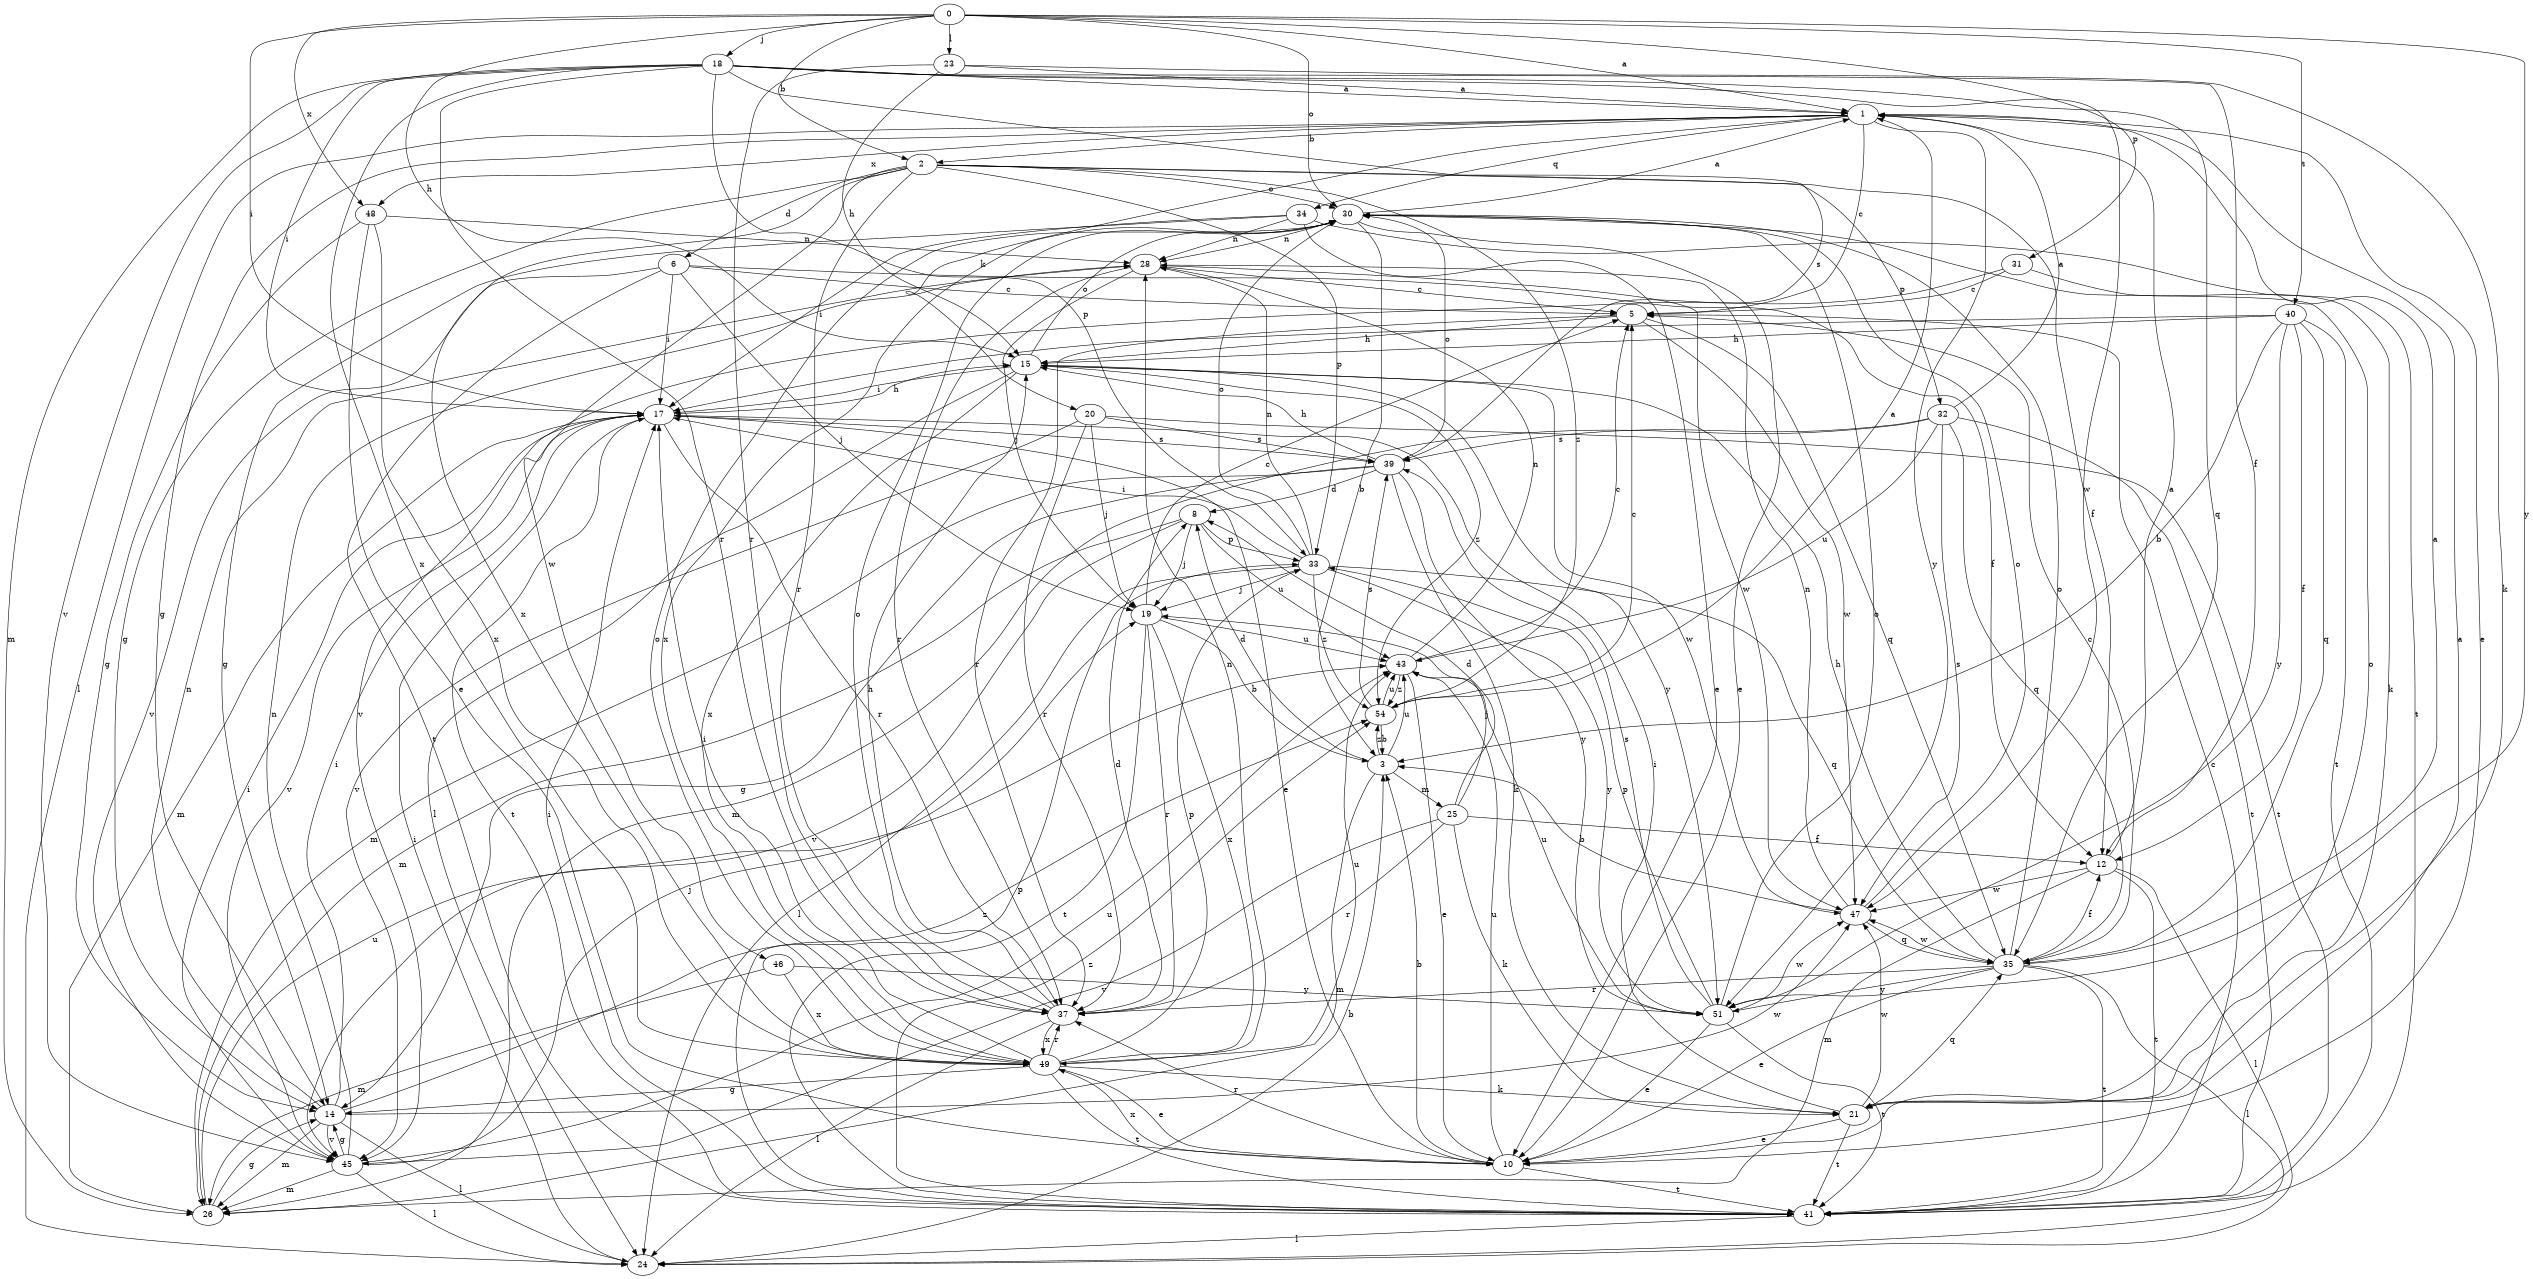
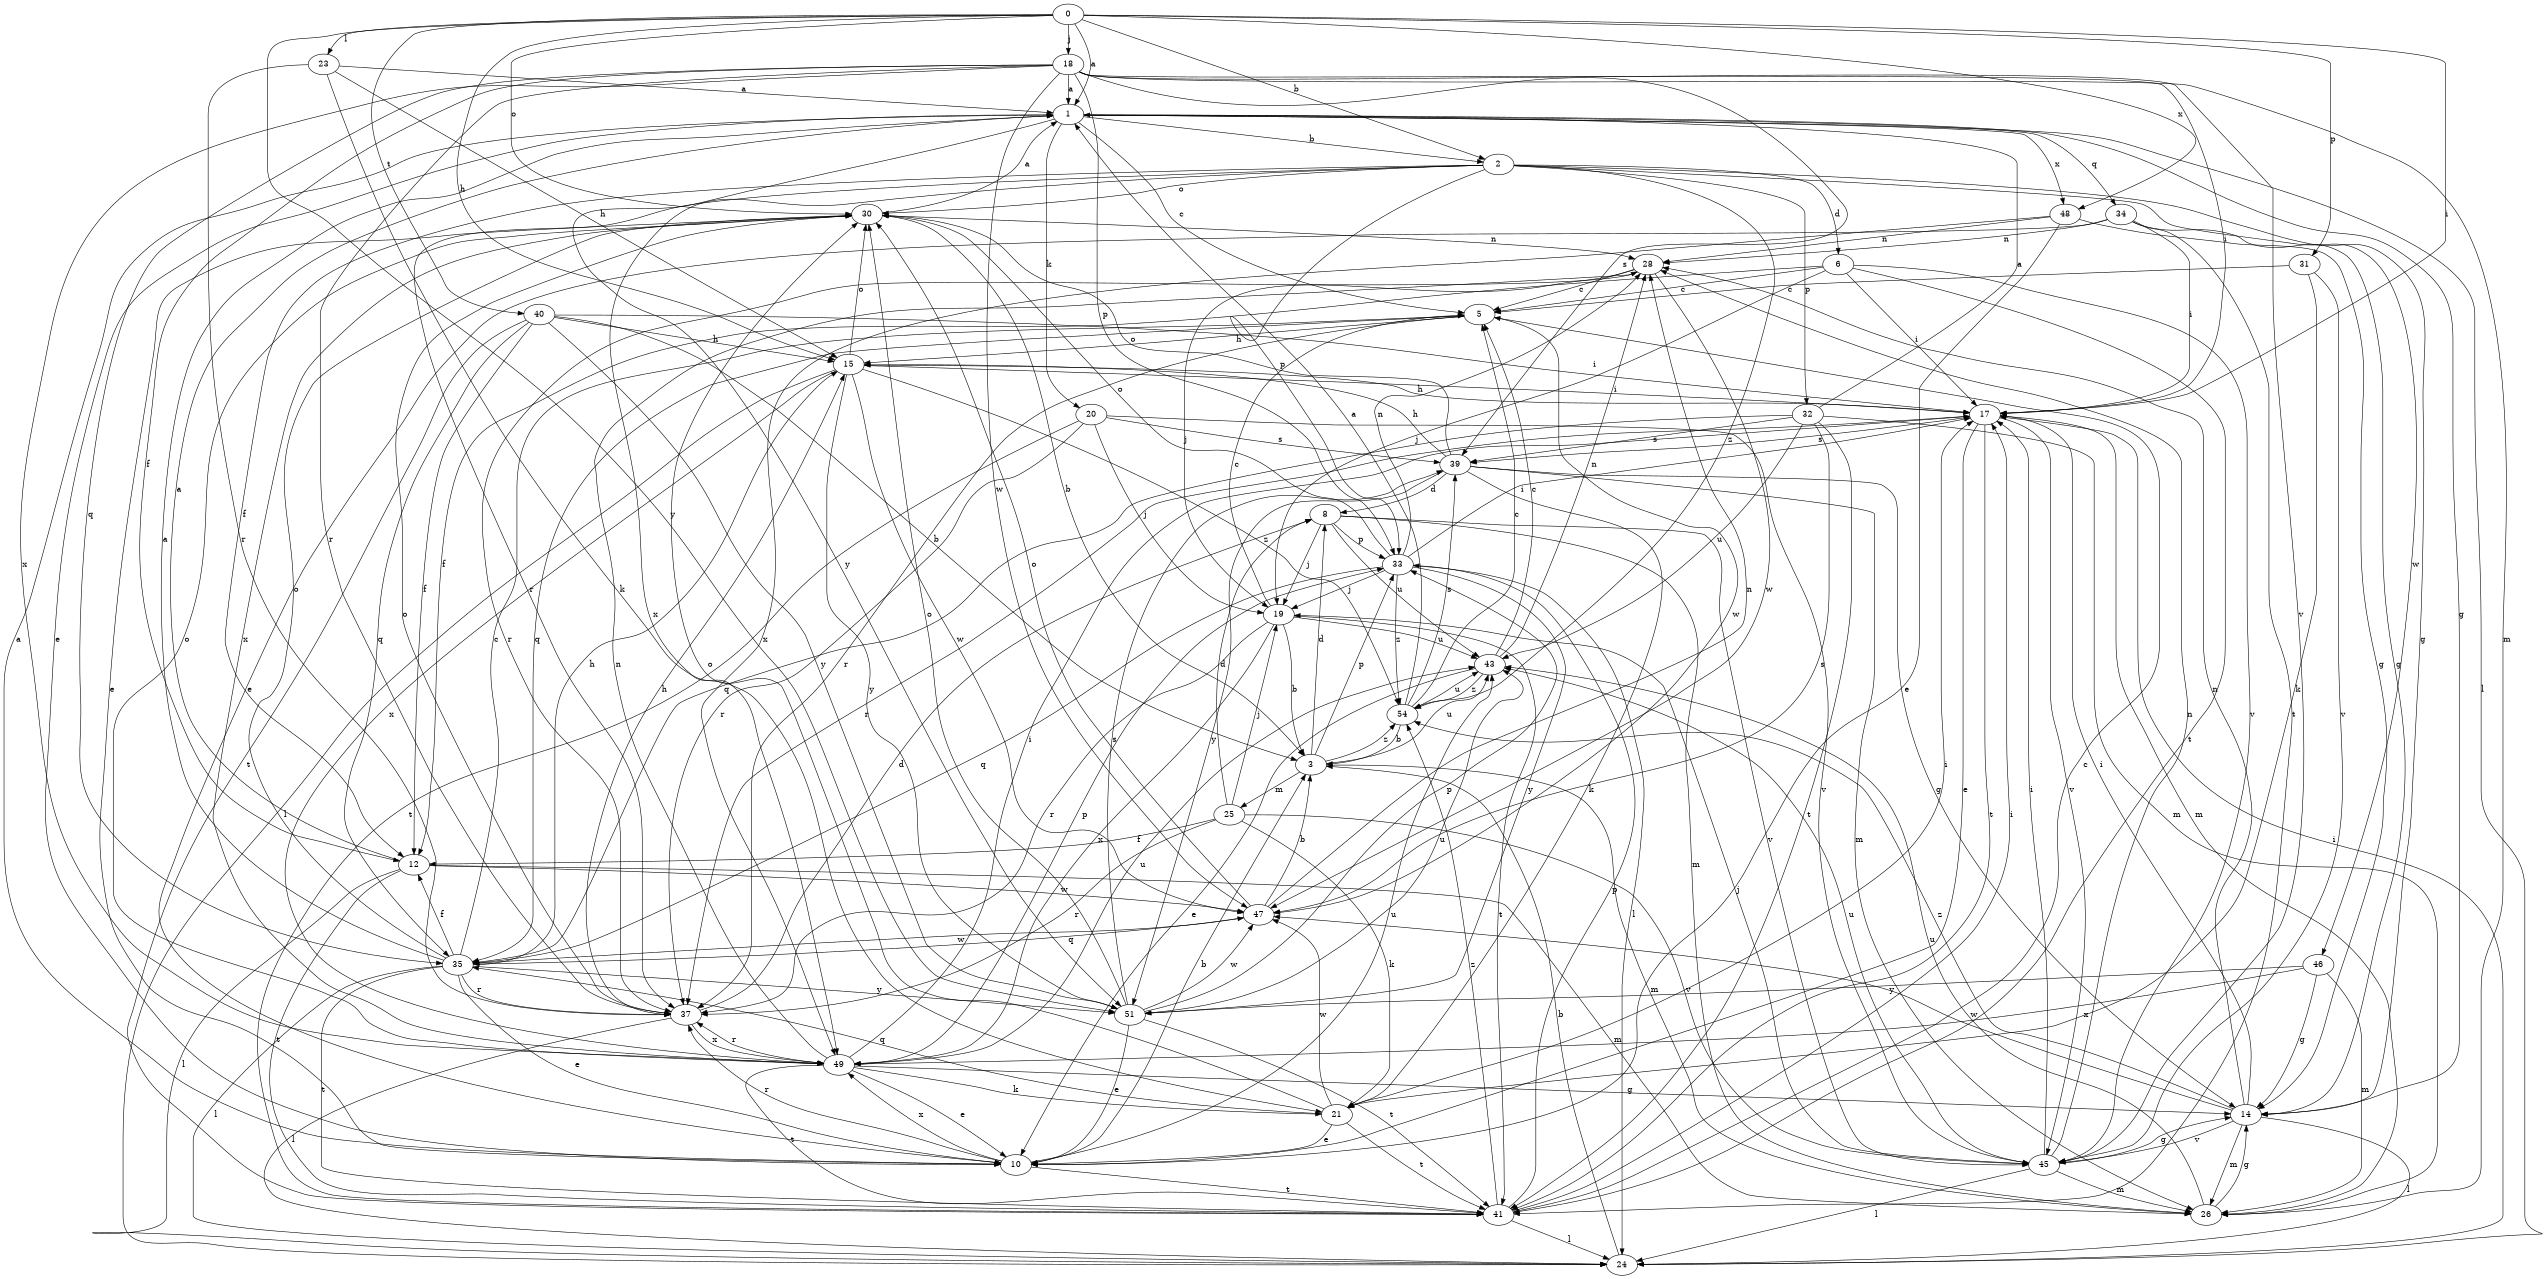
none -> (1353, 667)
none -> (2297, 1043)
